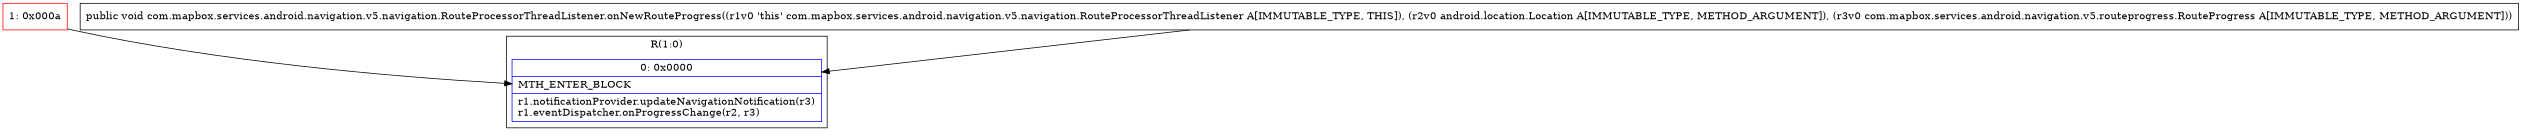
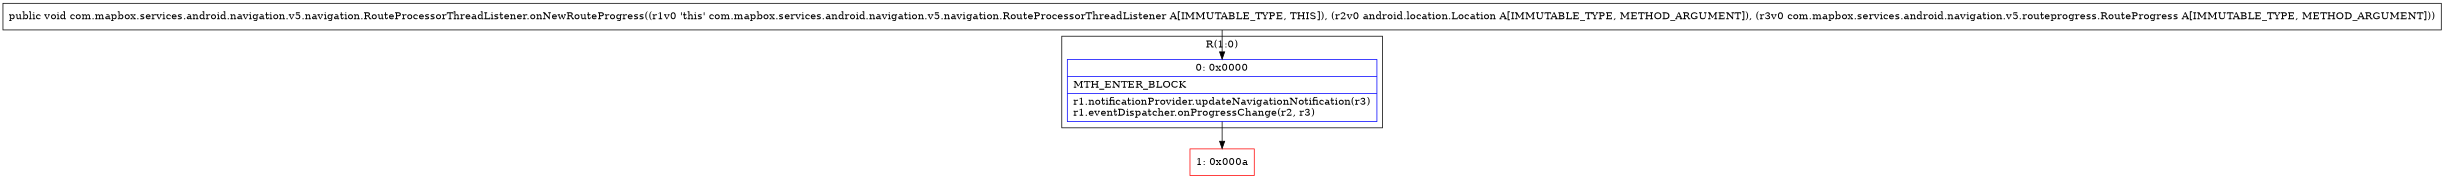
(285, 64) -> (1222, 132)
